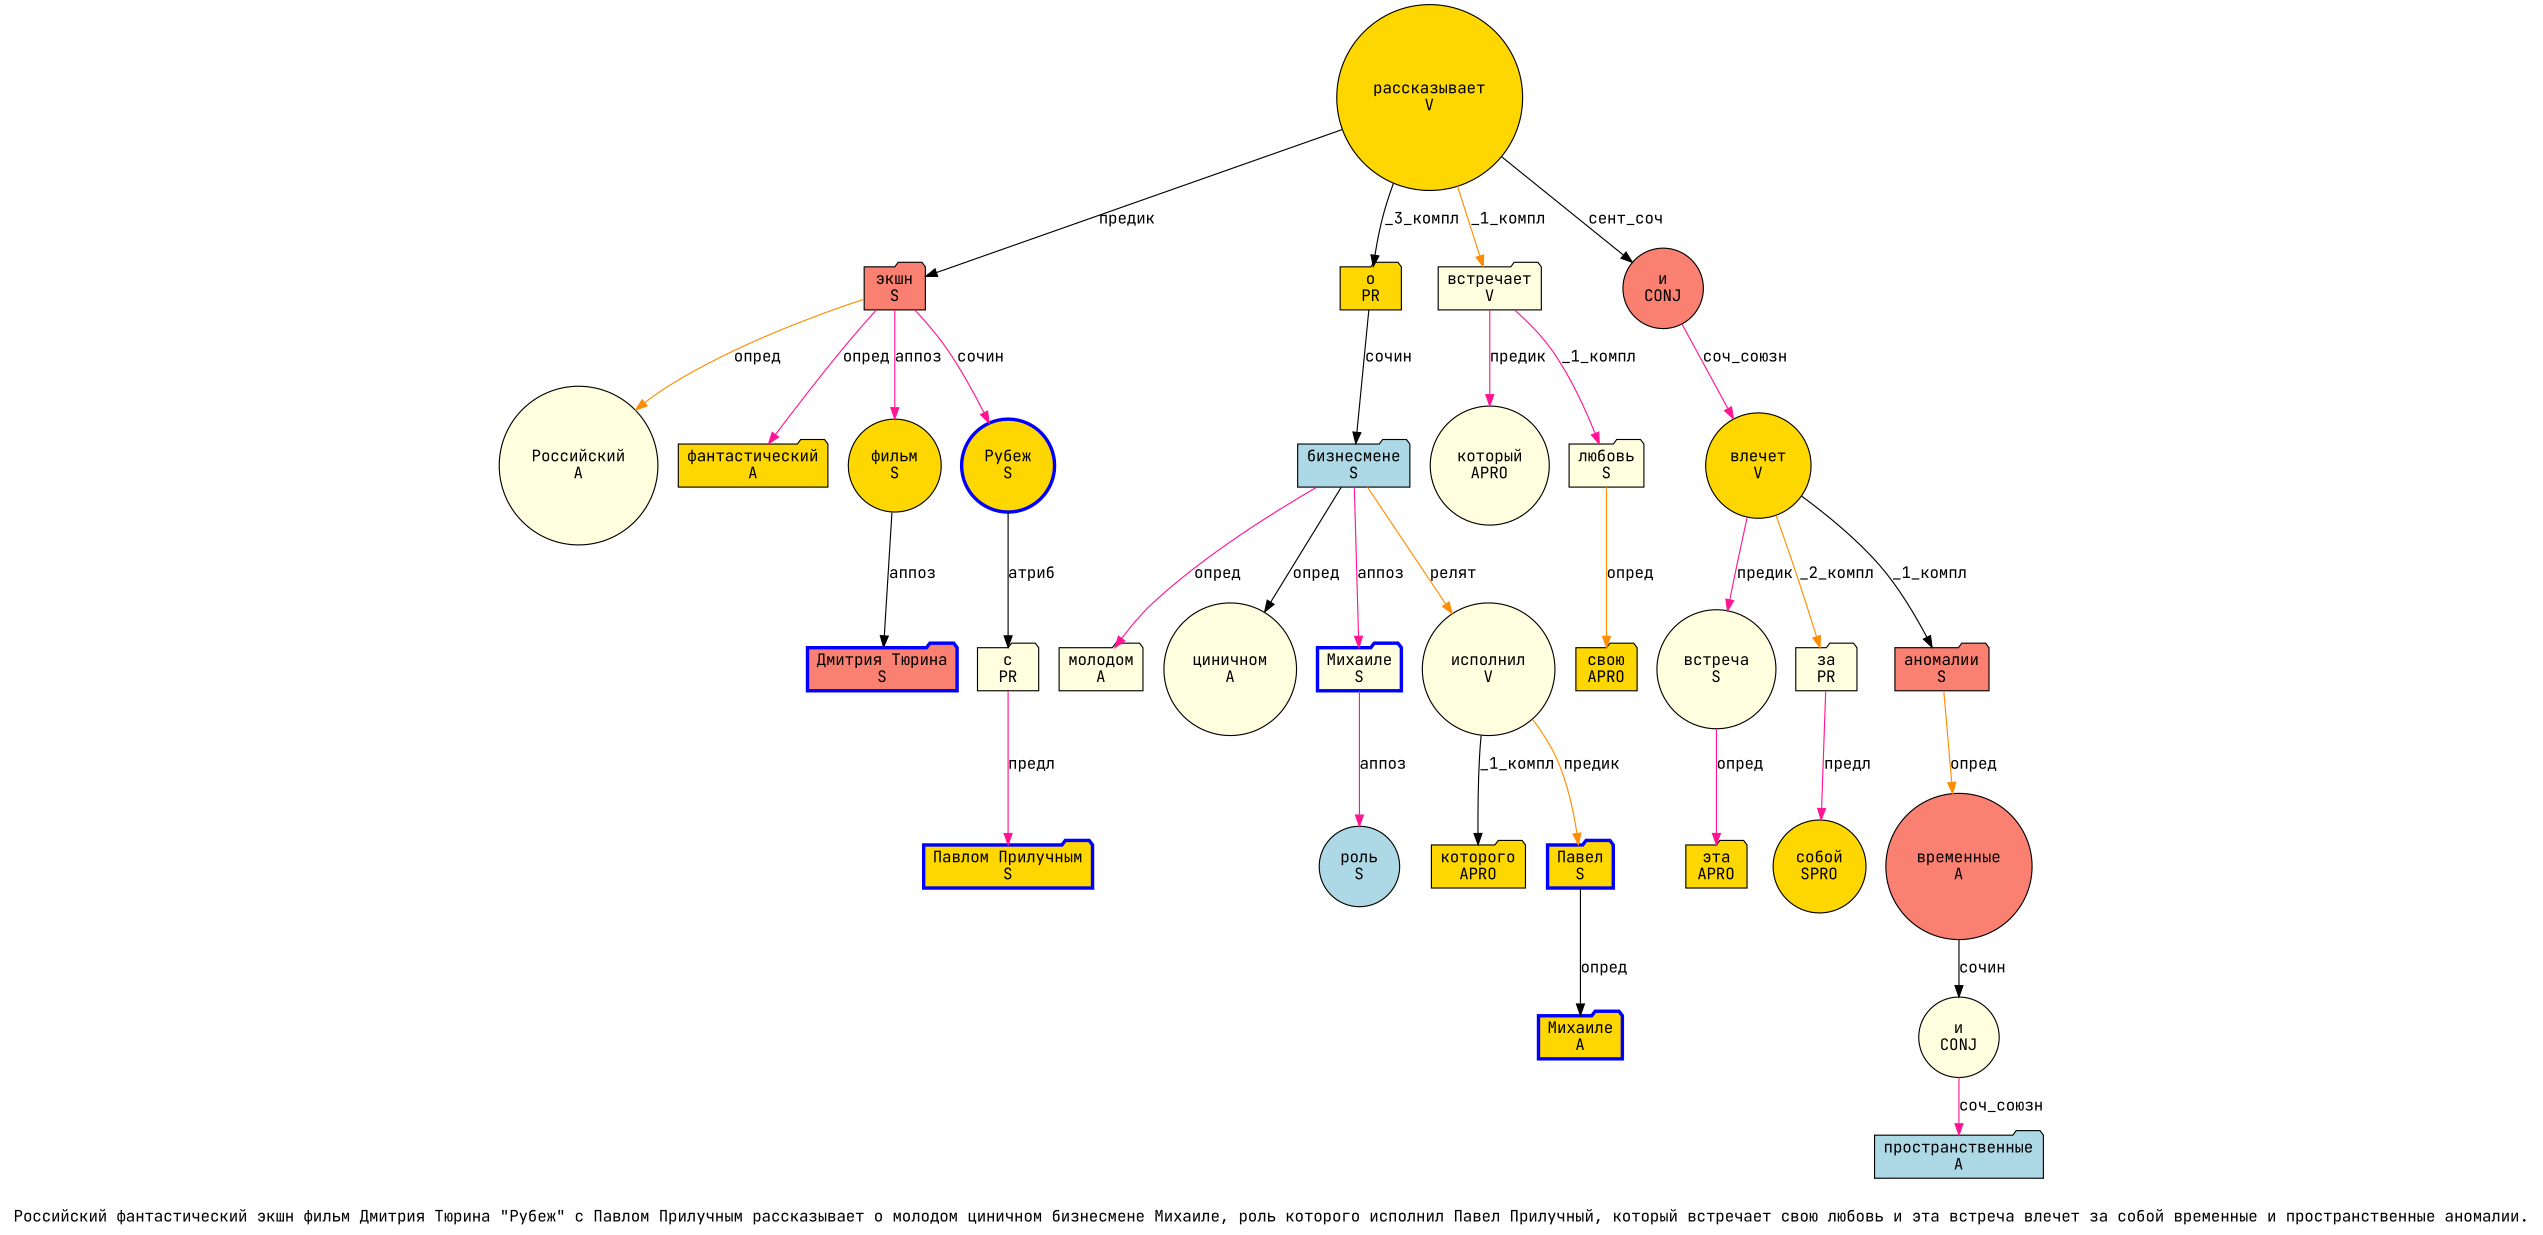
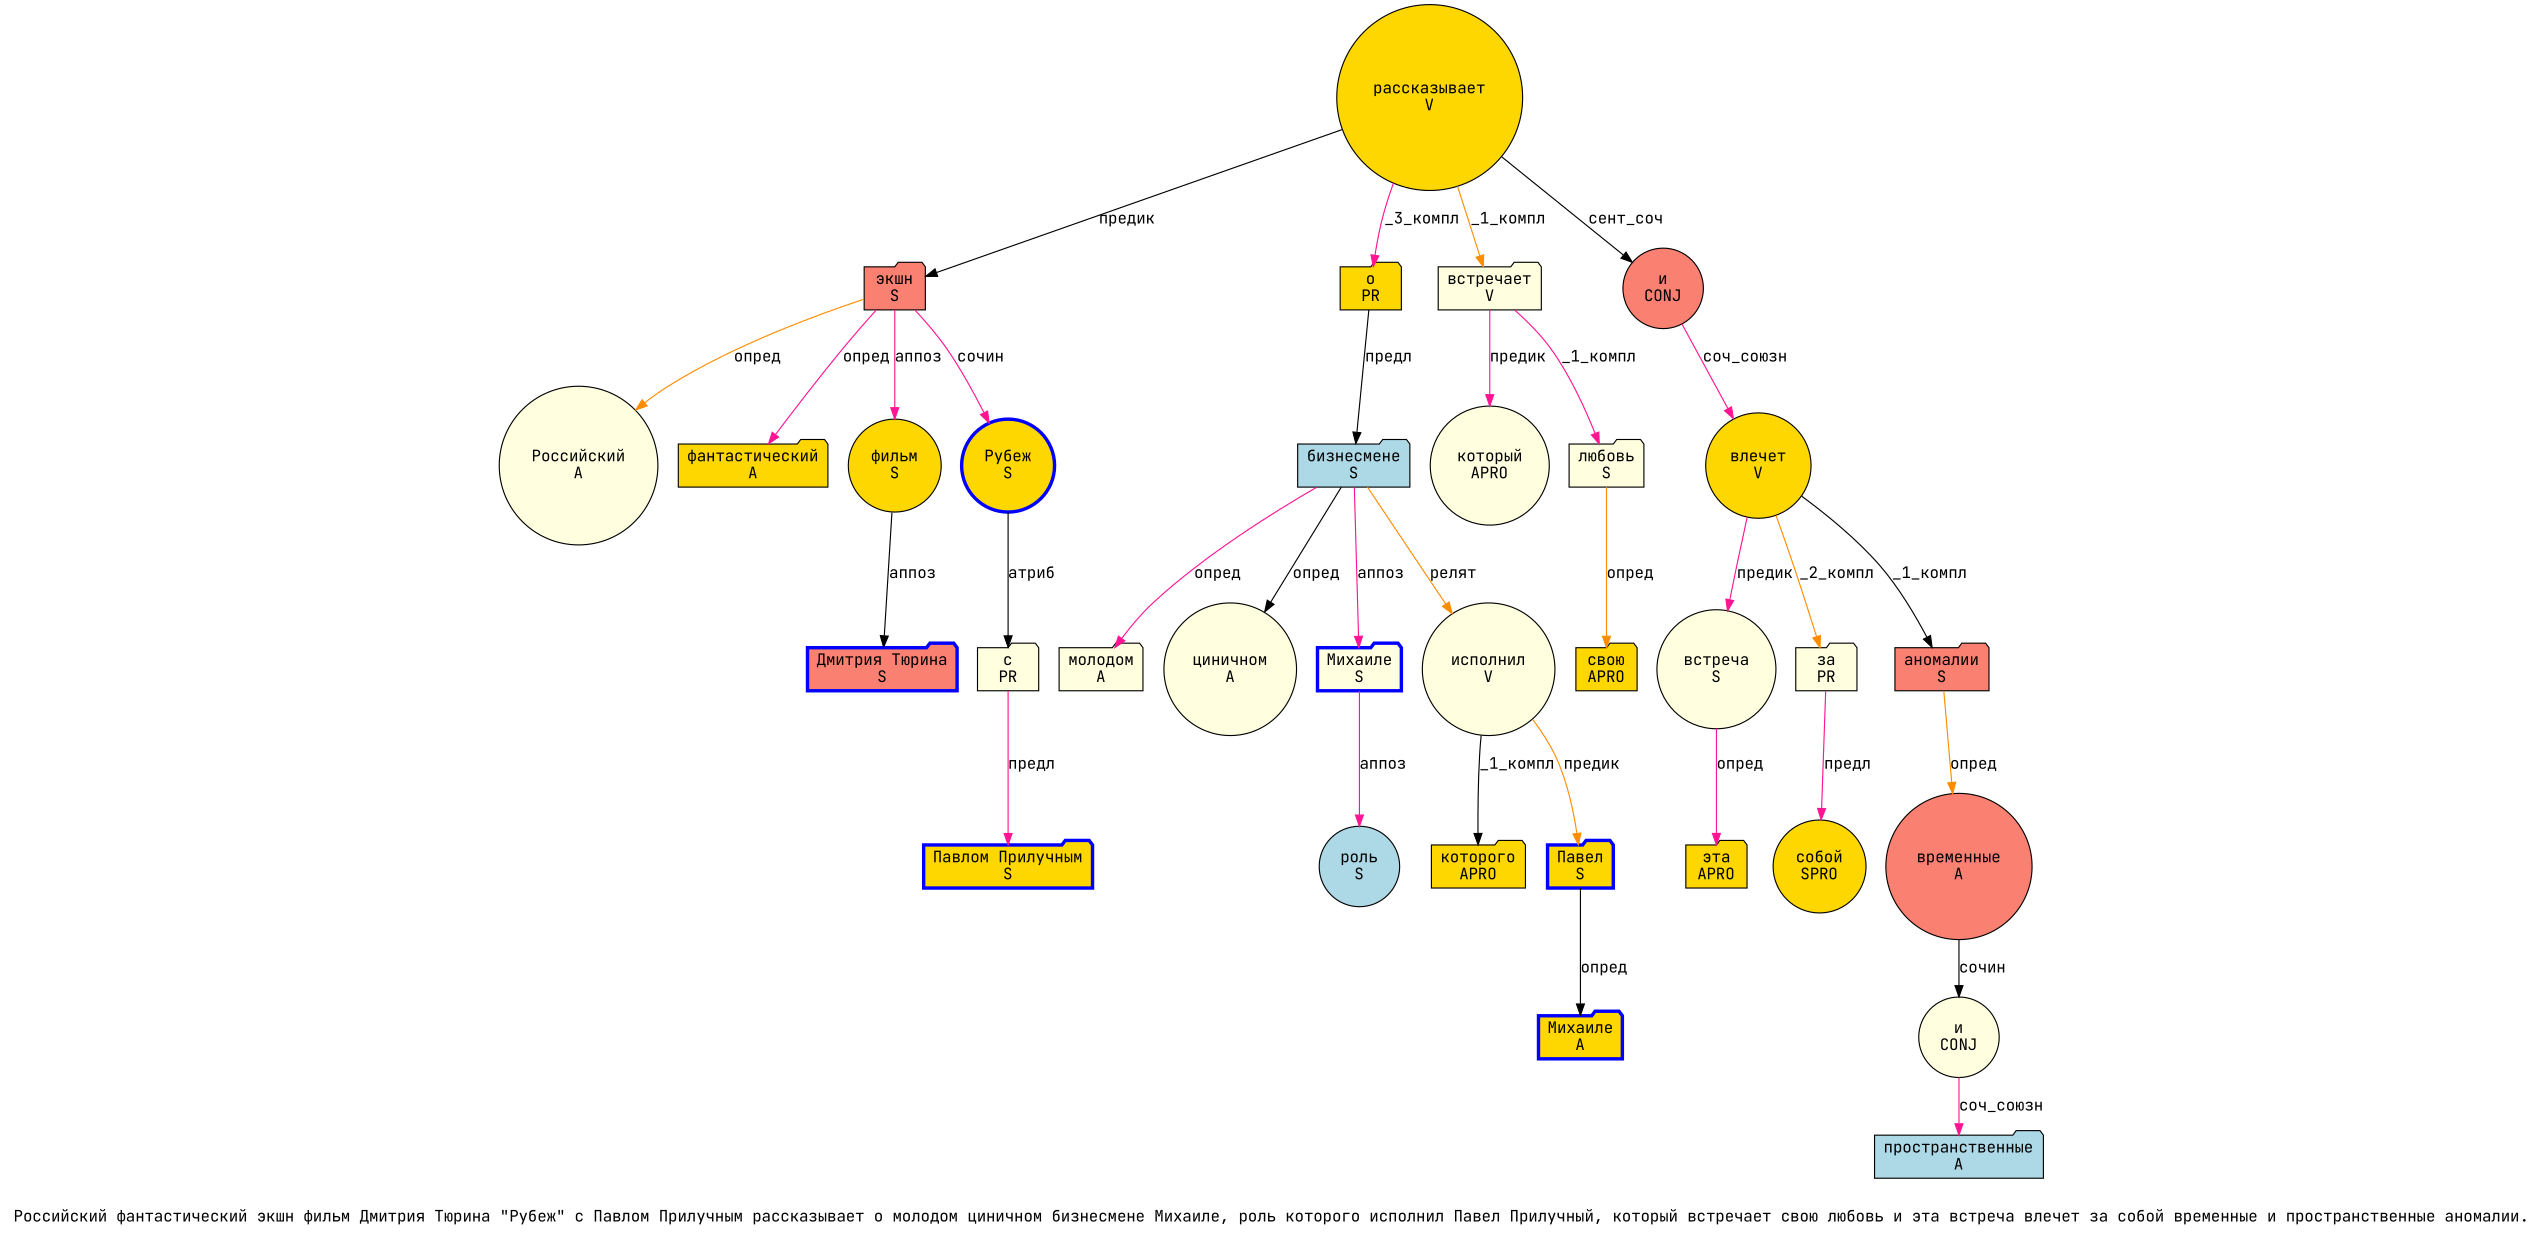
(1382, 219) -> (1382, 219)
(1389, 357) -> (1389, 357)
